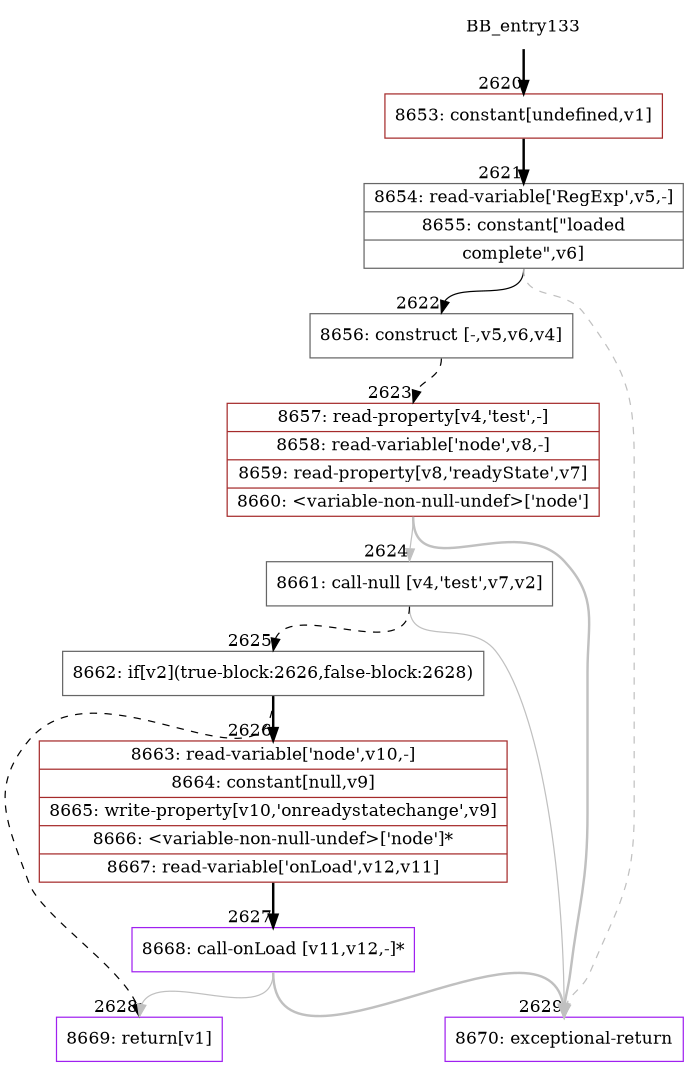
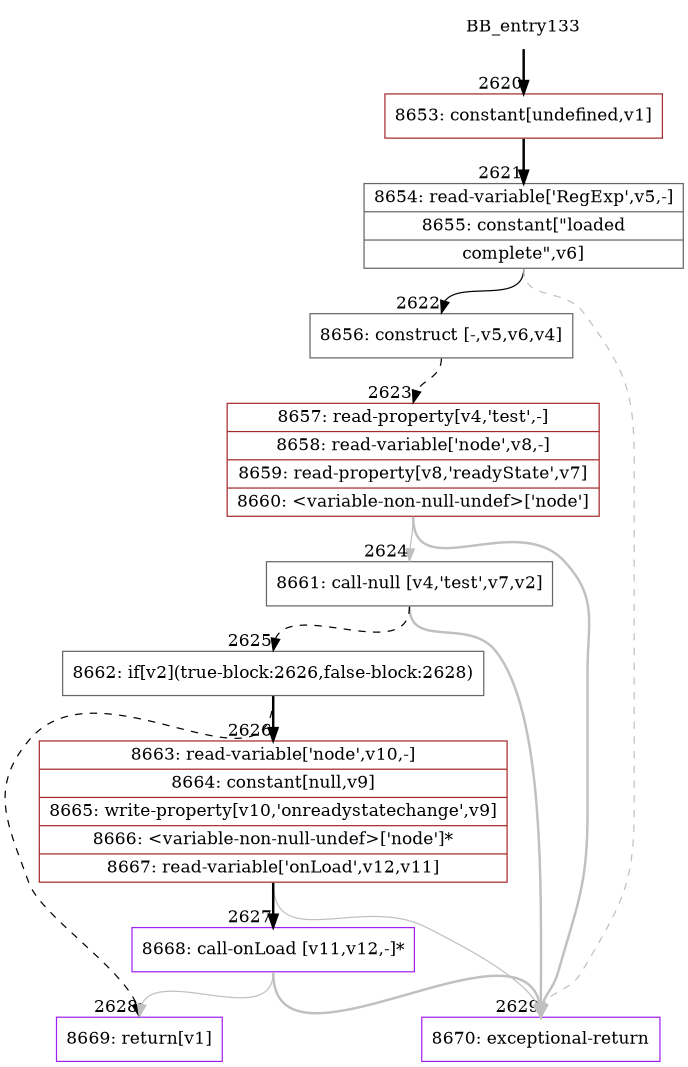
(541, 771) -> (533, 771)
none -> (407, 921)
